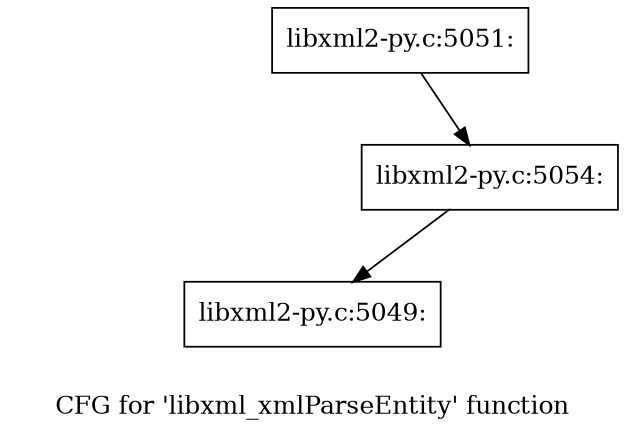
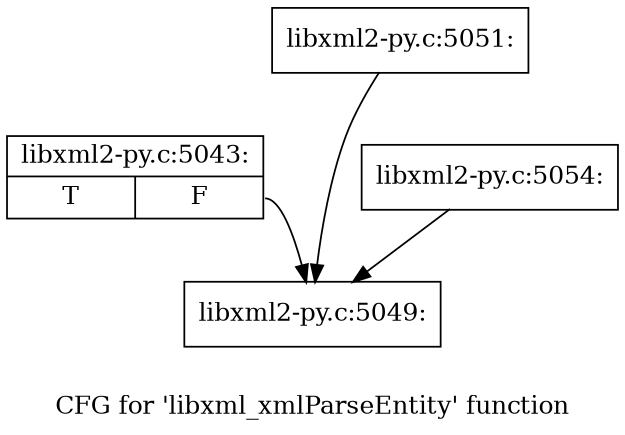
(440, 102) -> (337, 165)
none -> (135, 177)
